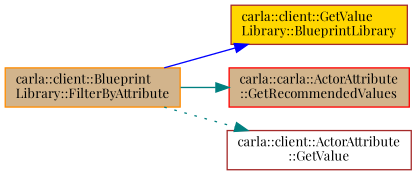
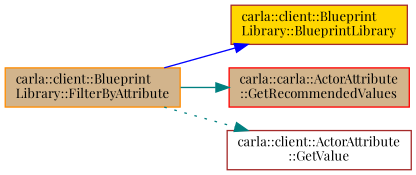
(319, 25) -> (319, 25)
